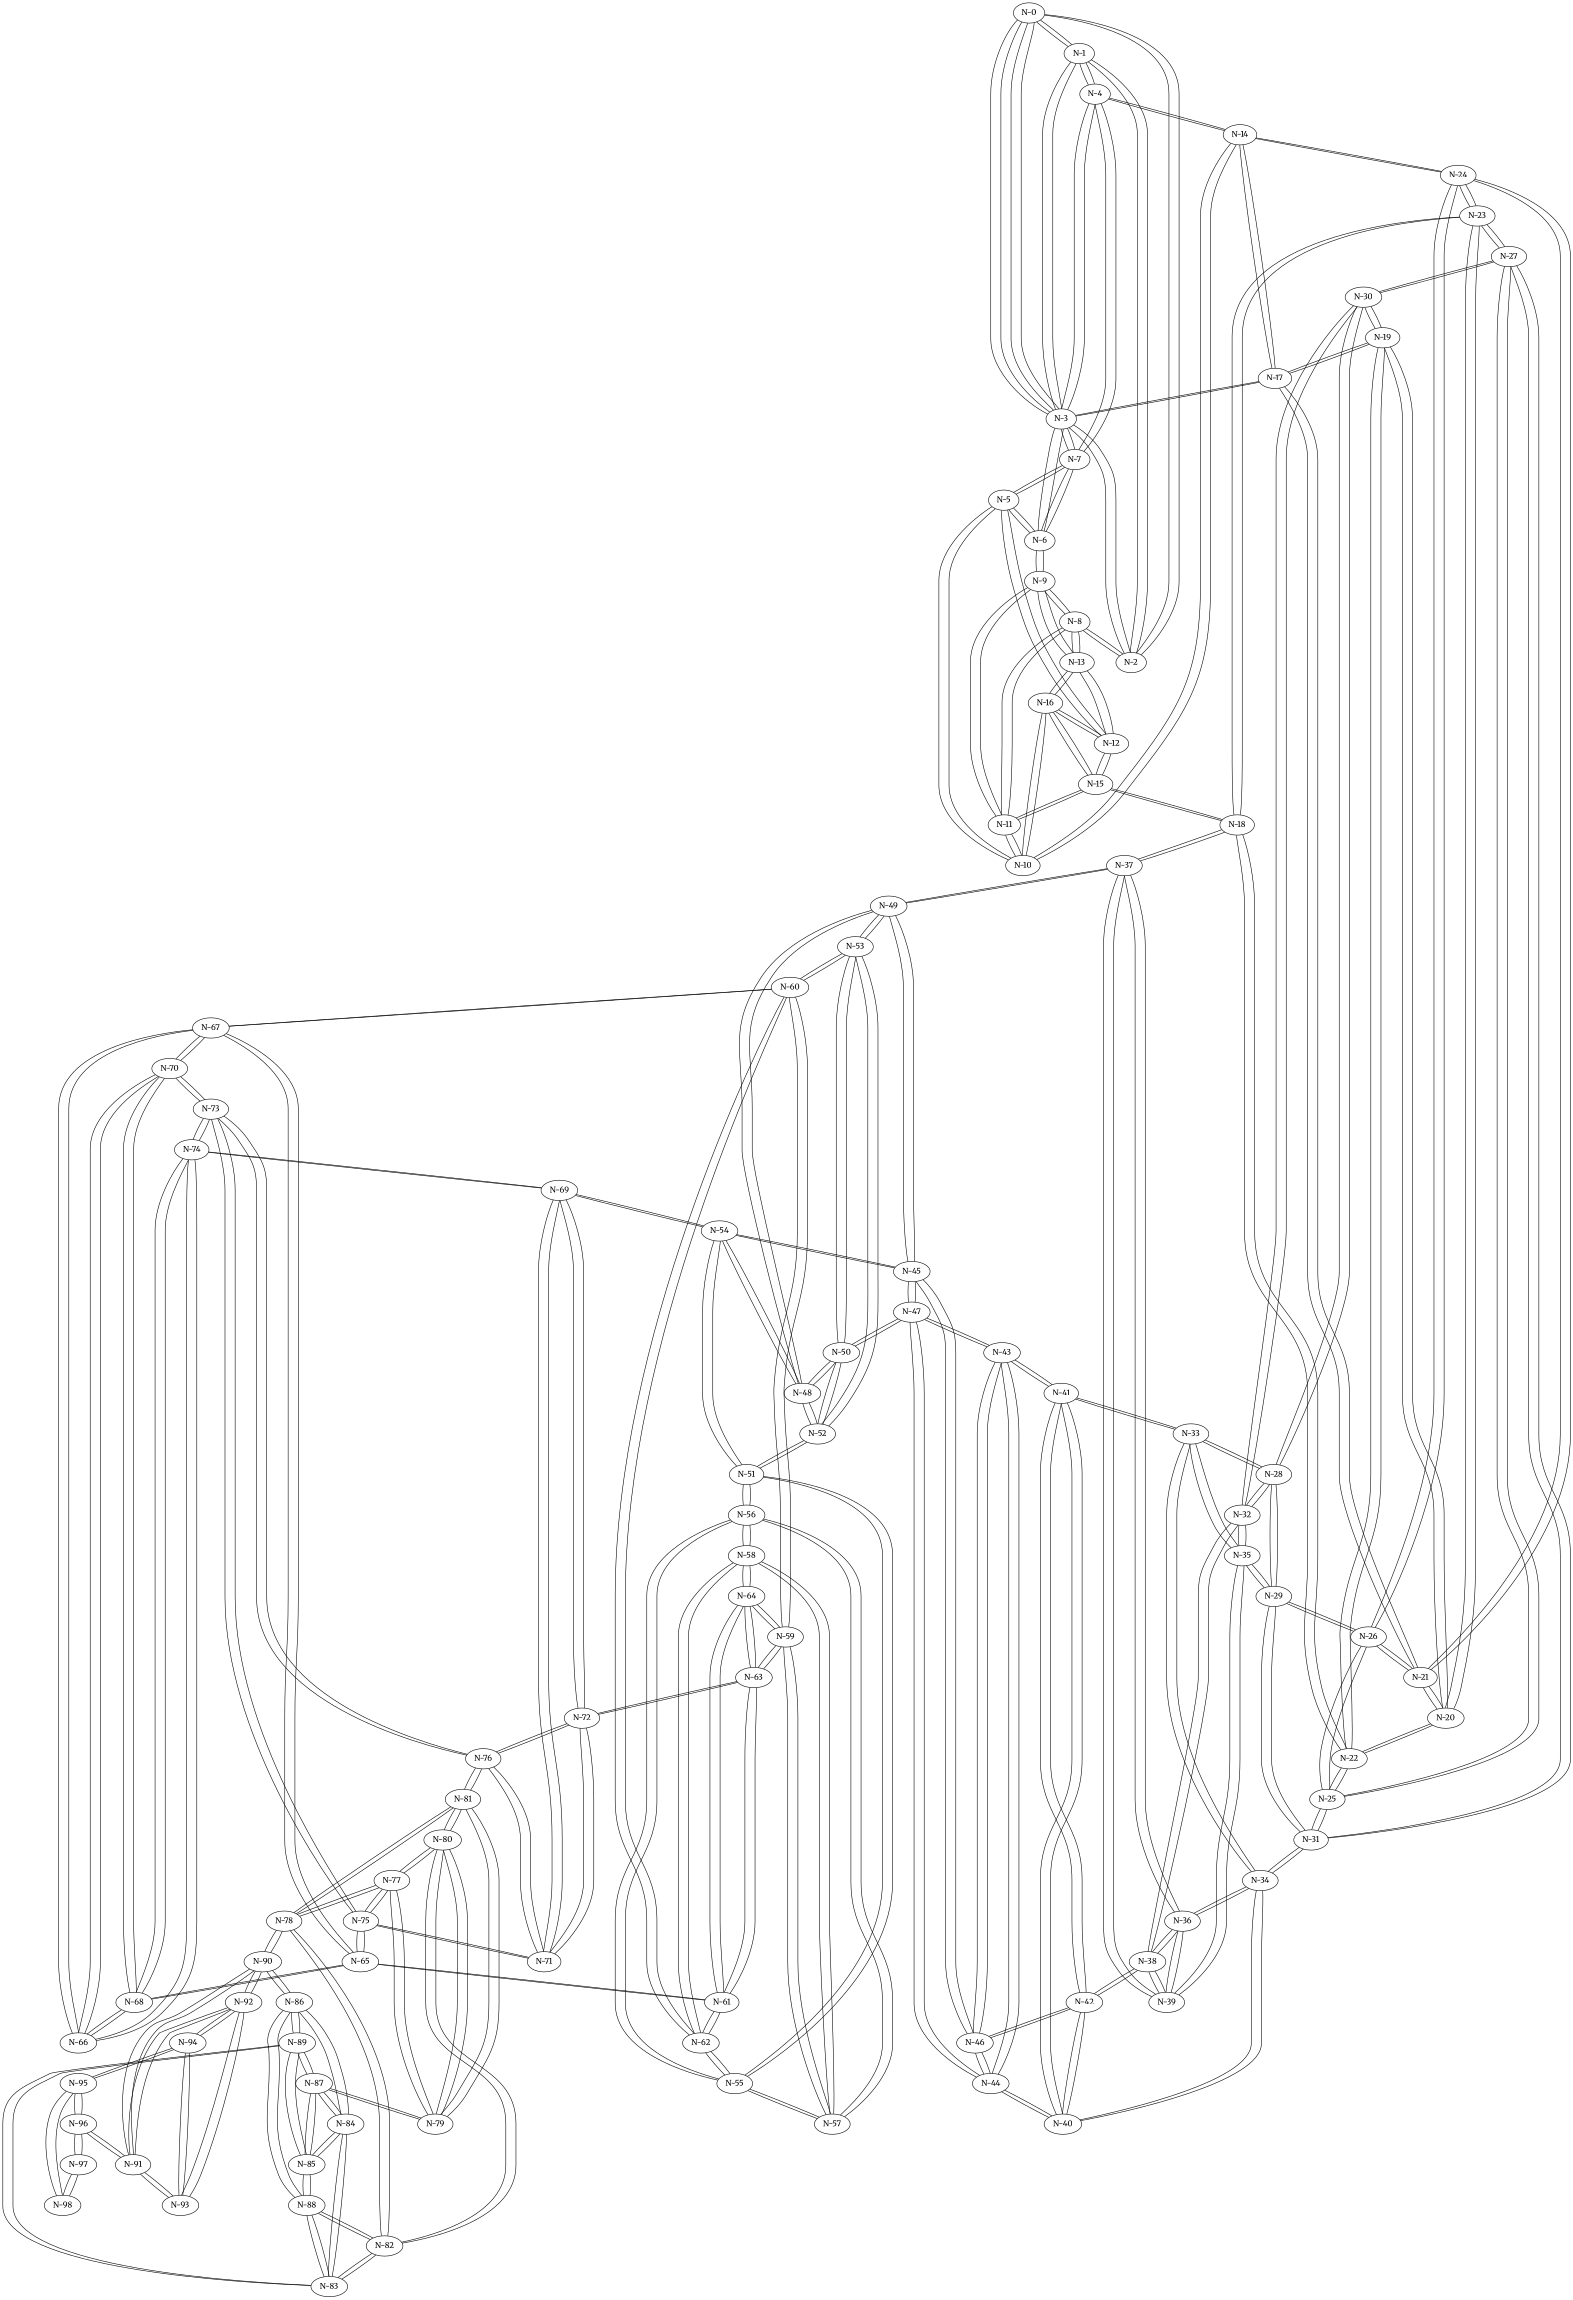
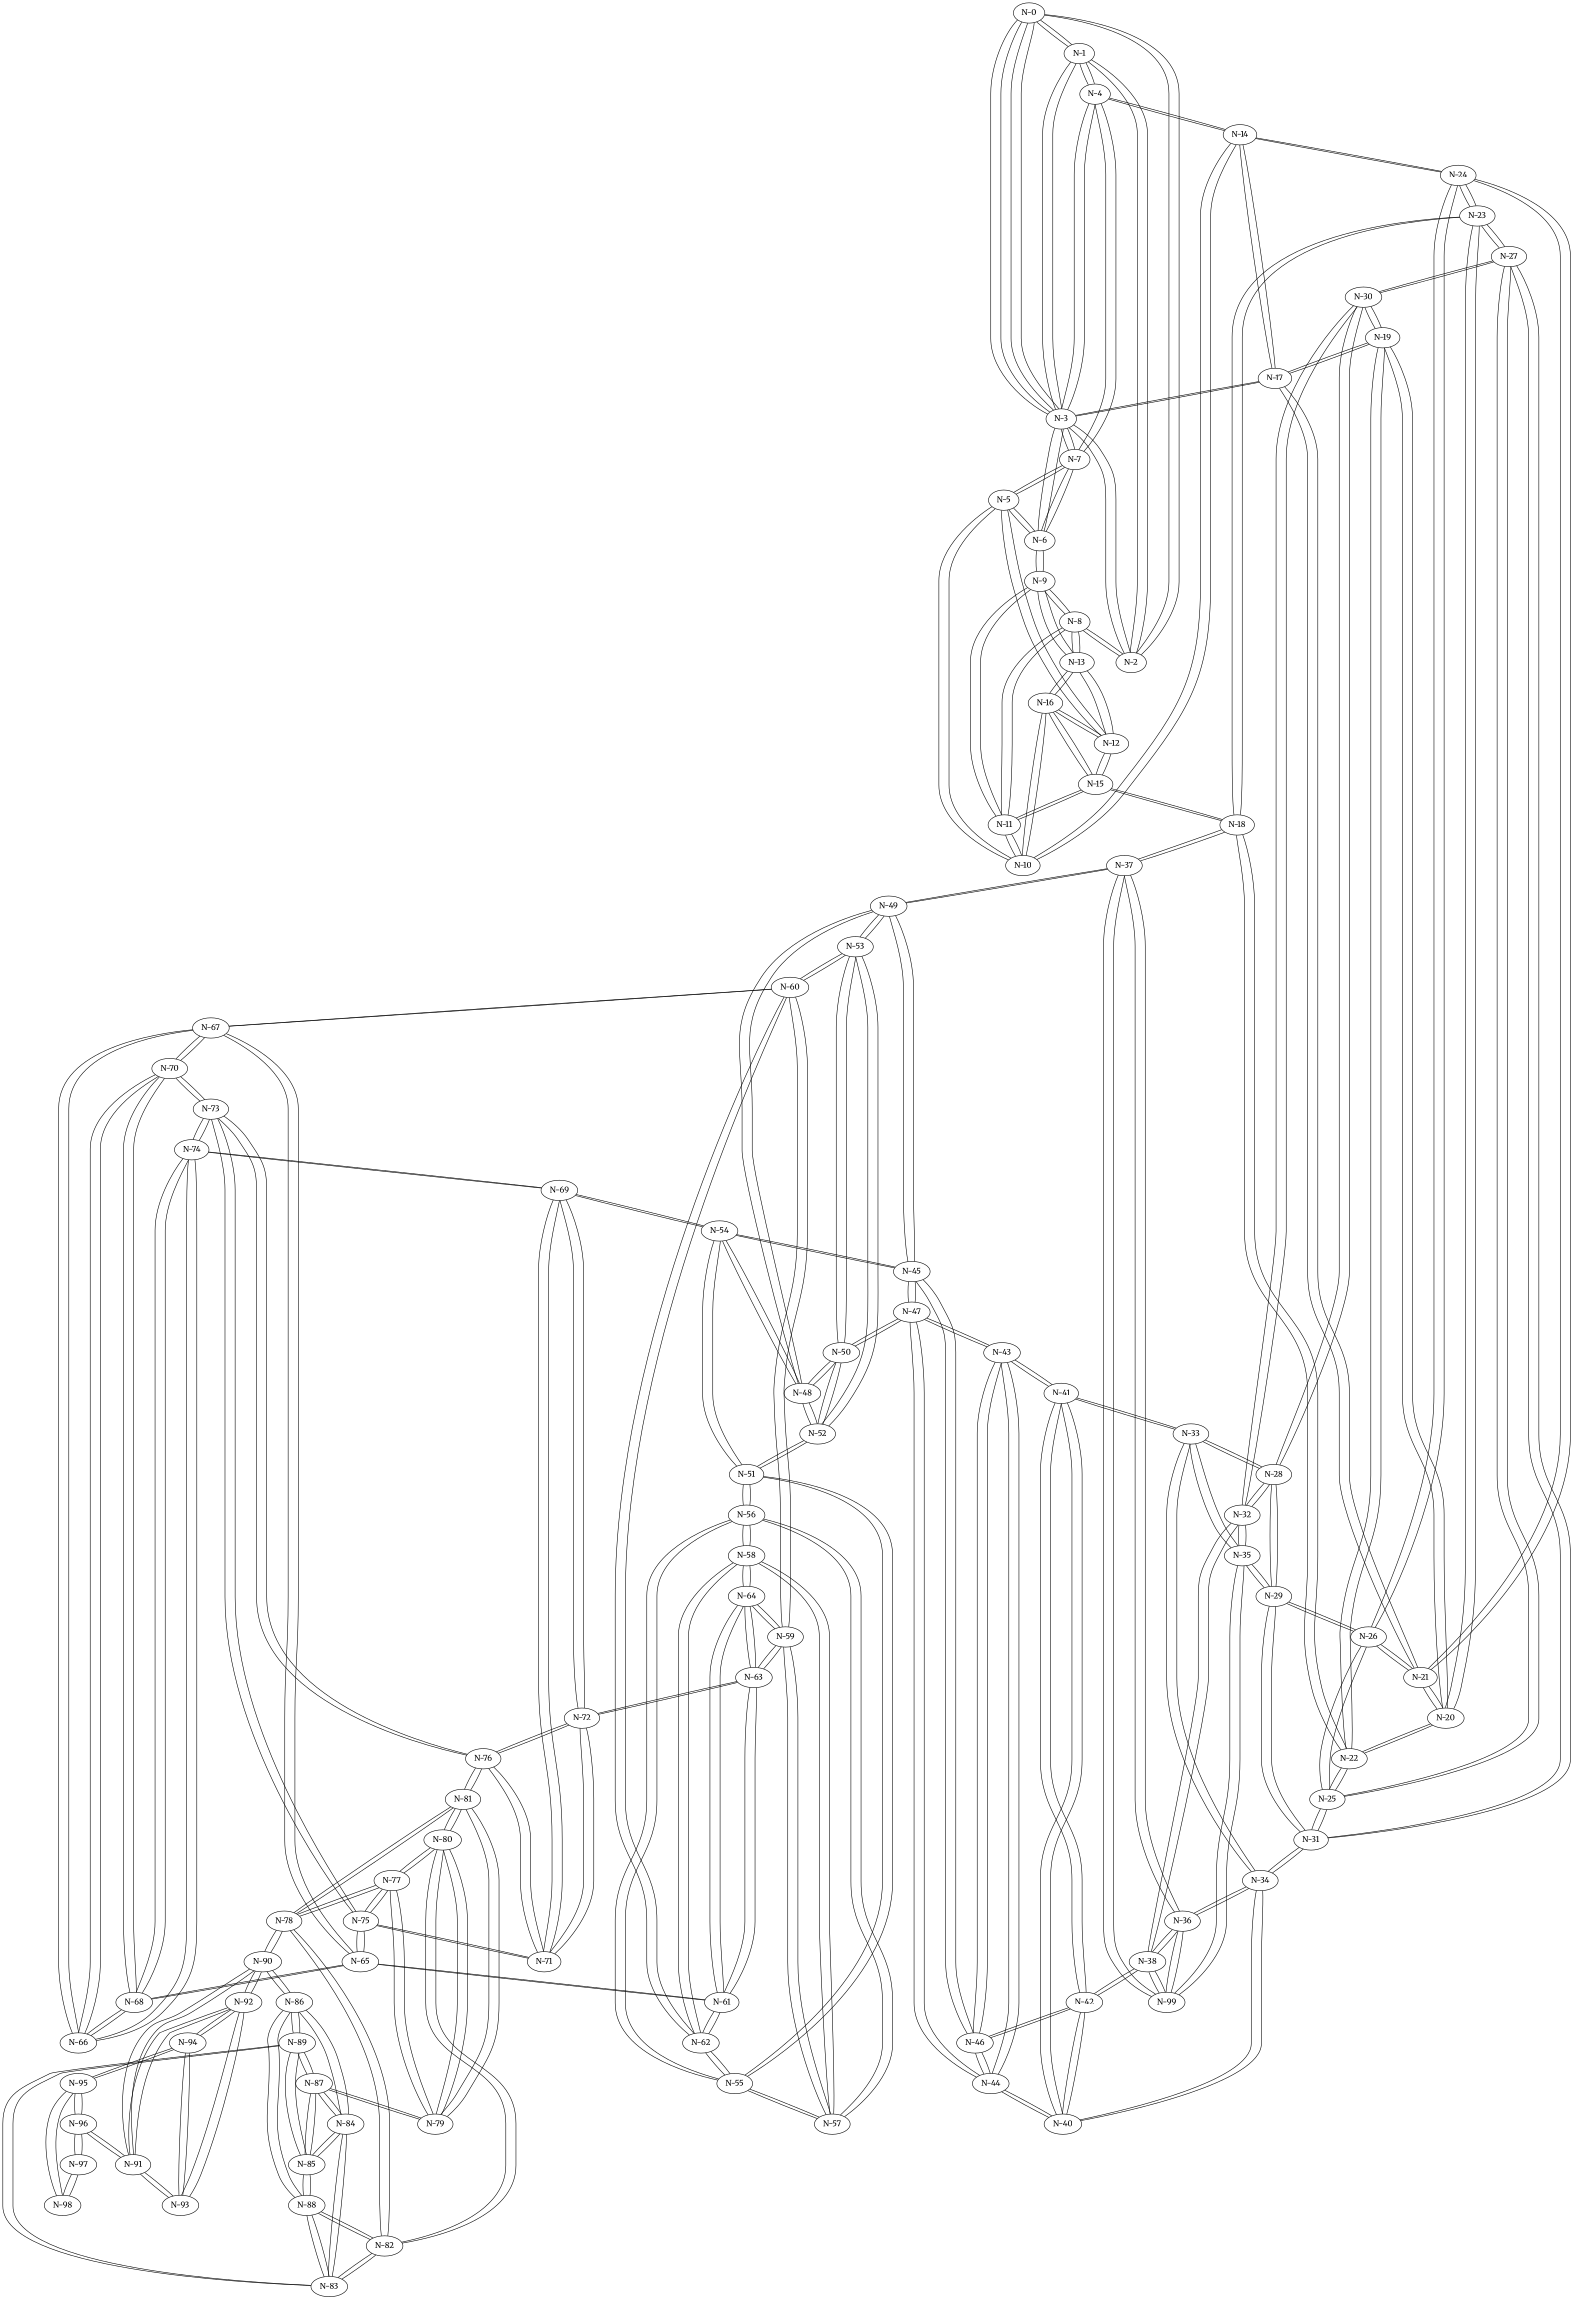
(1167, 2002) -> (1167, 2002)
